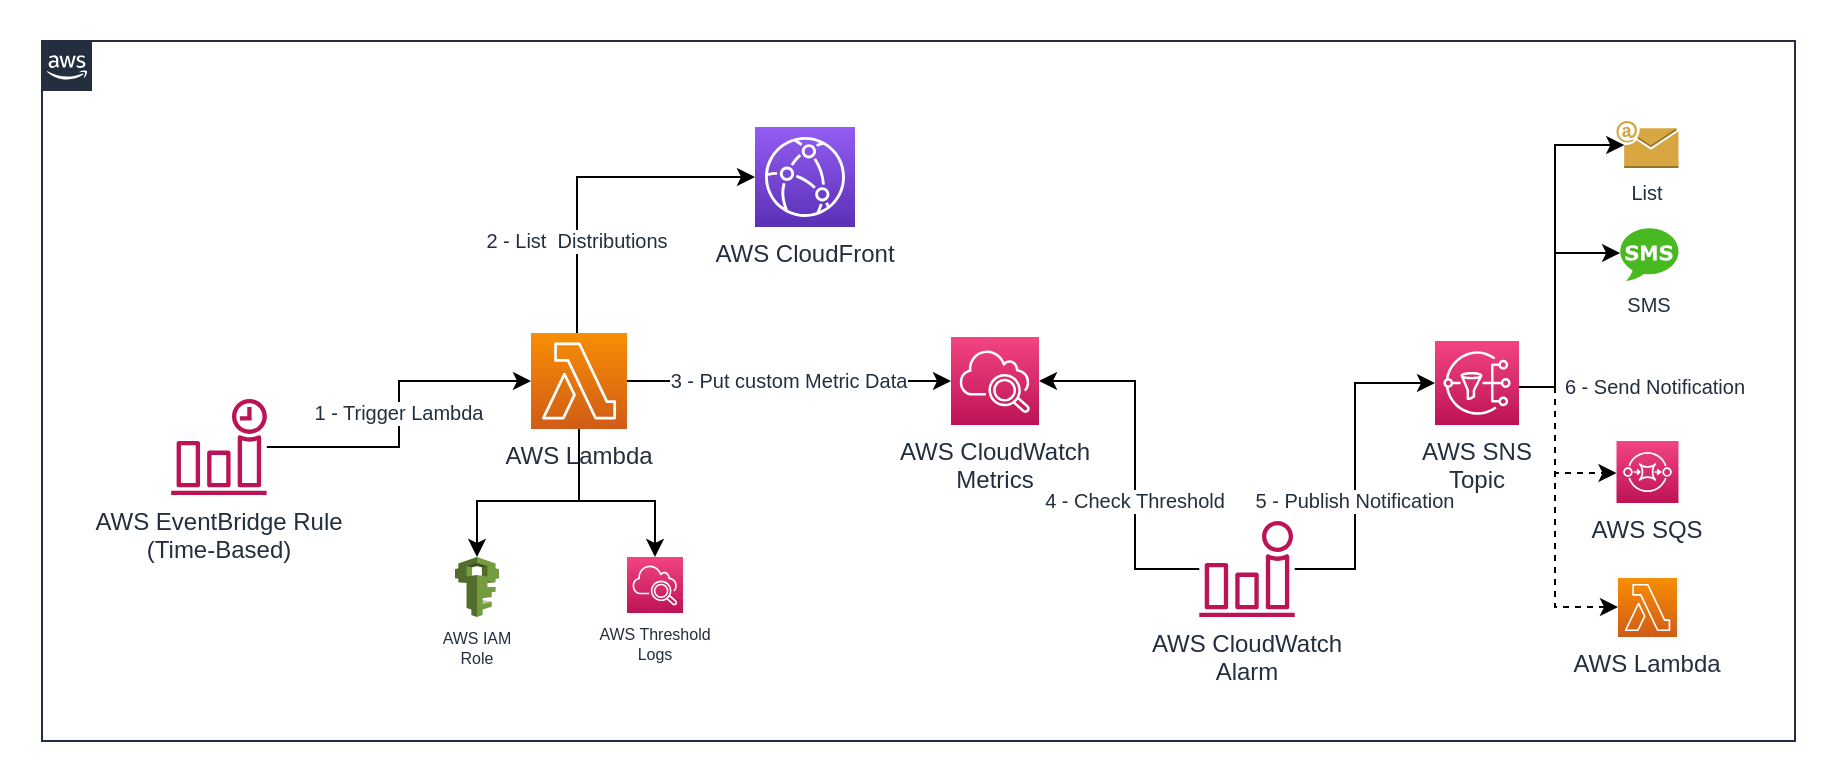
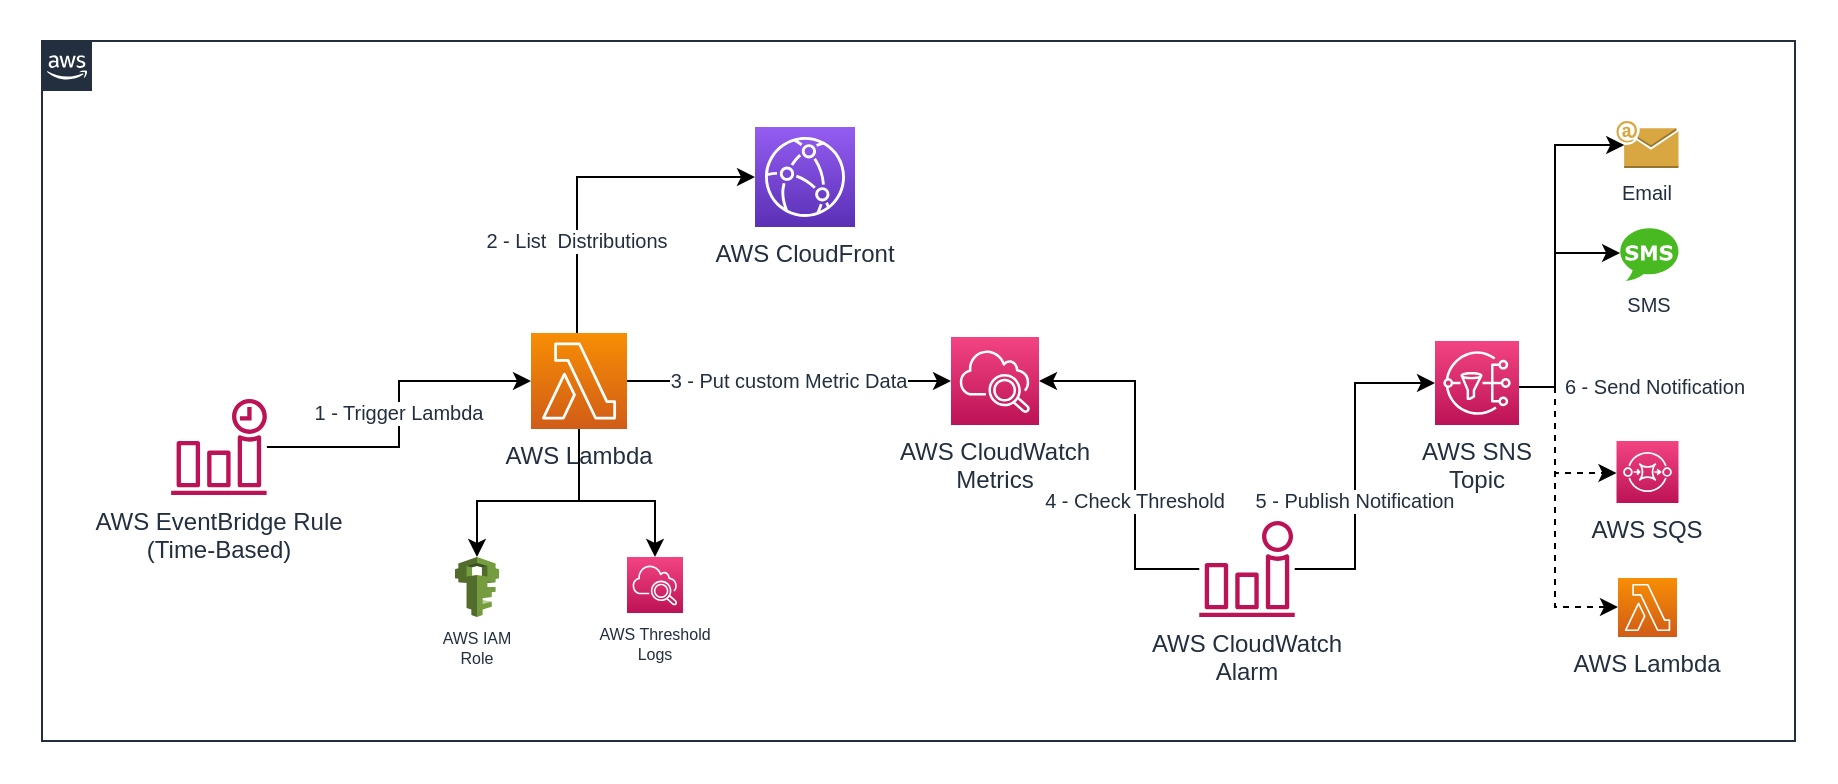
(1648, 195) -> (1648, 195)
